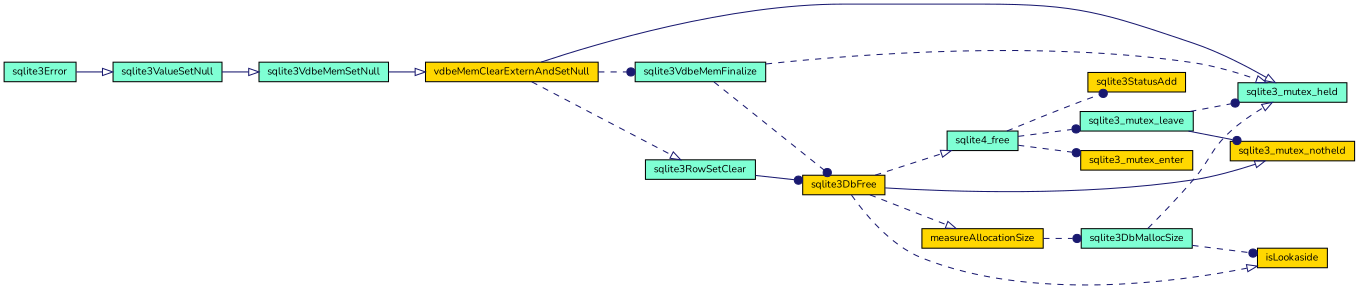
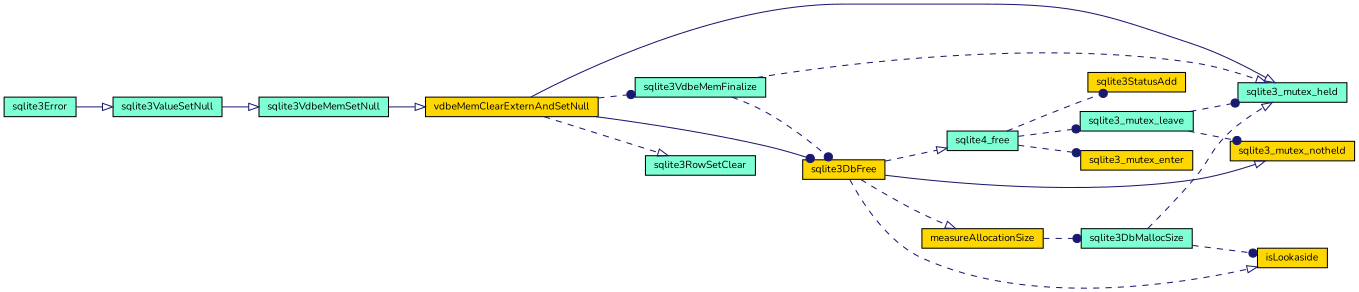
(1211, 135) -> (1211, 135)
(775, 178) -> (702, 133)
